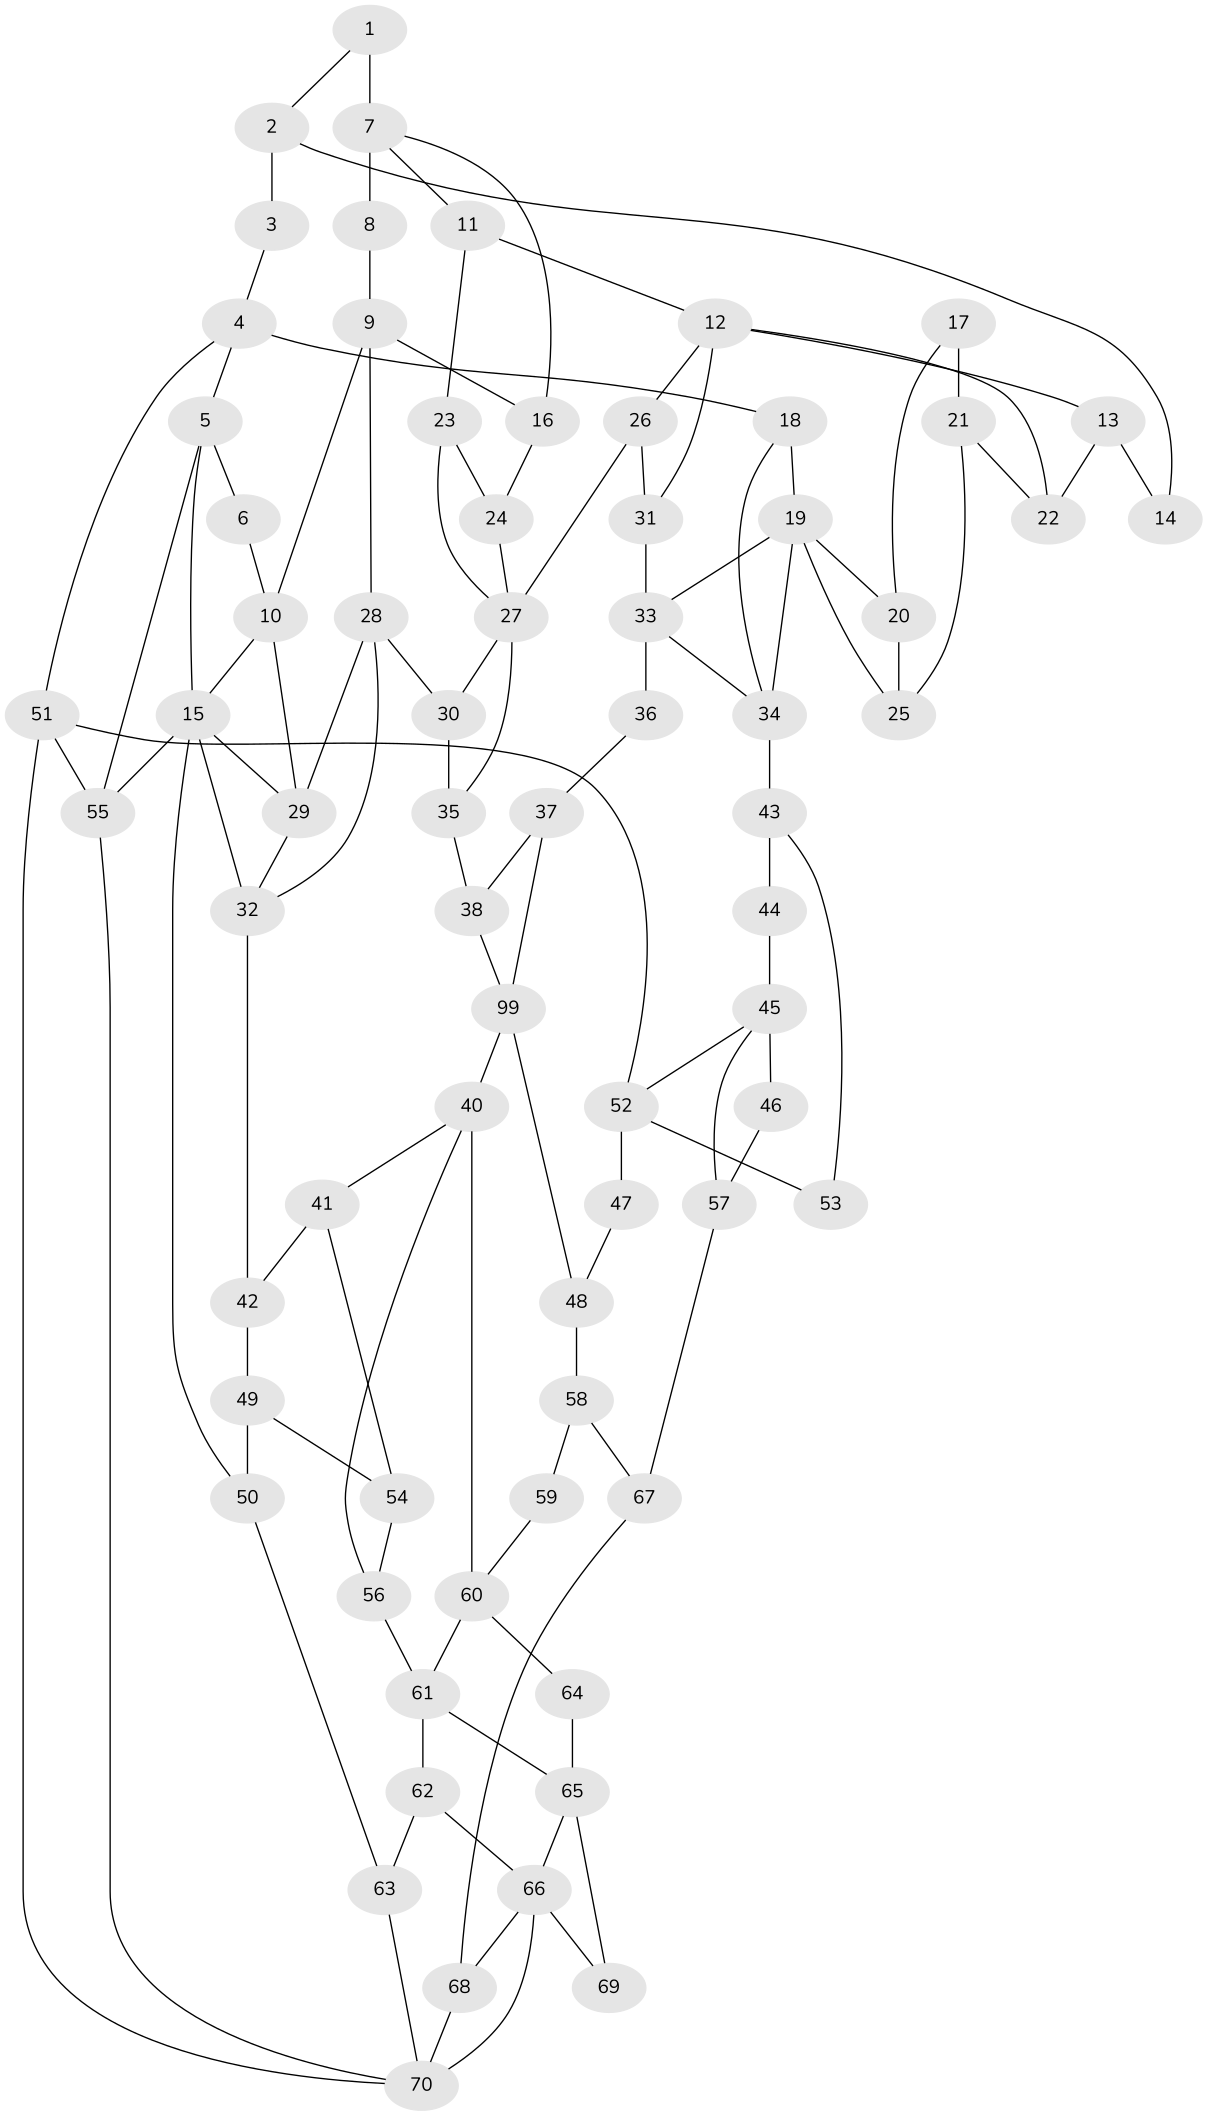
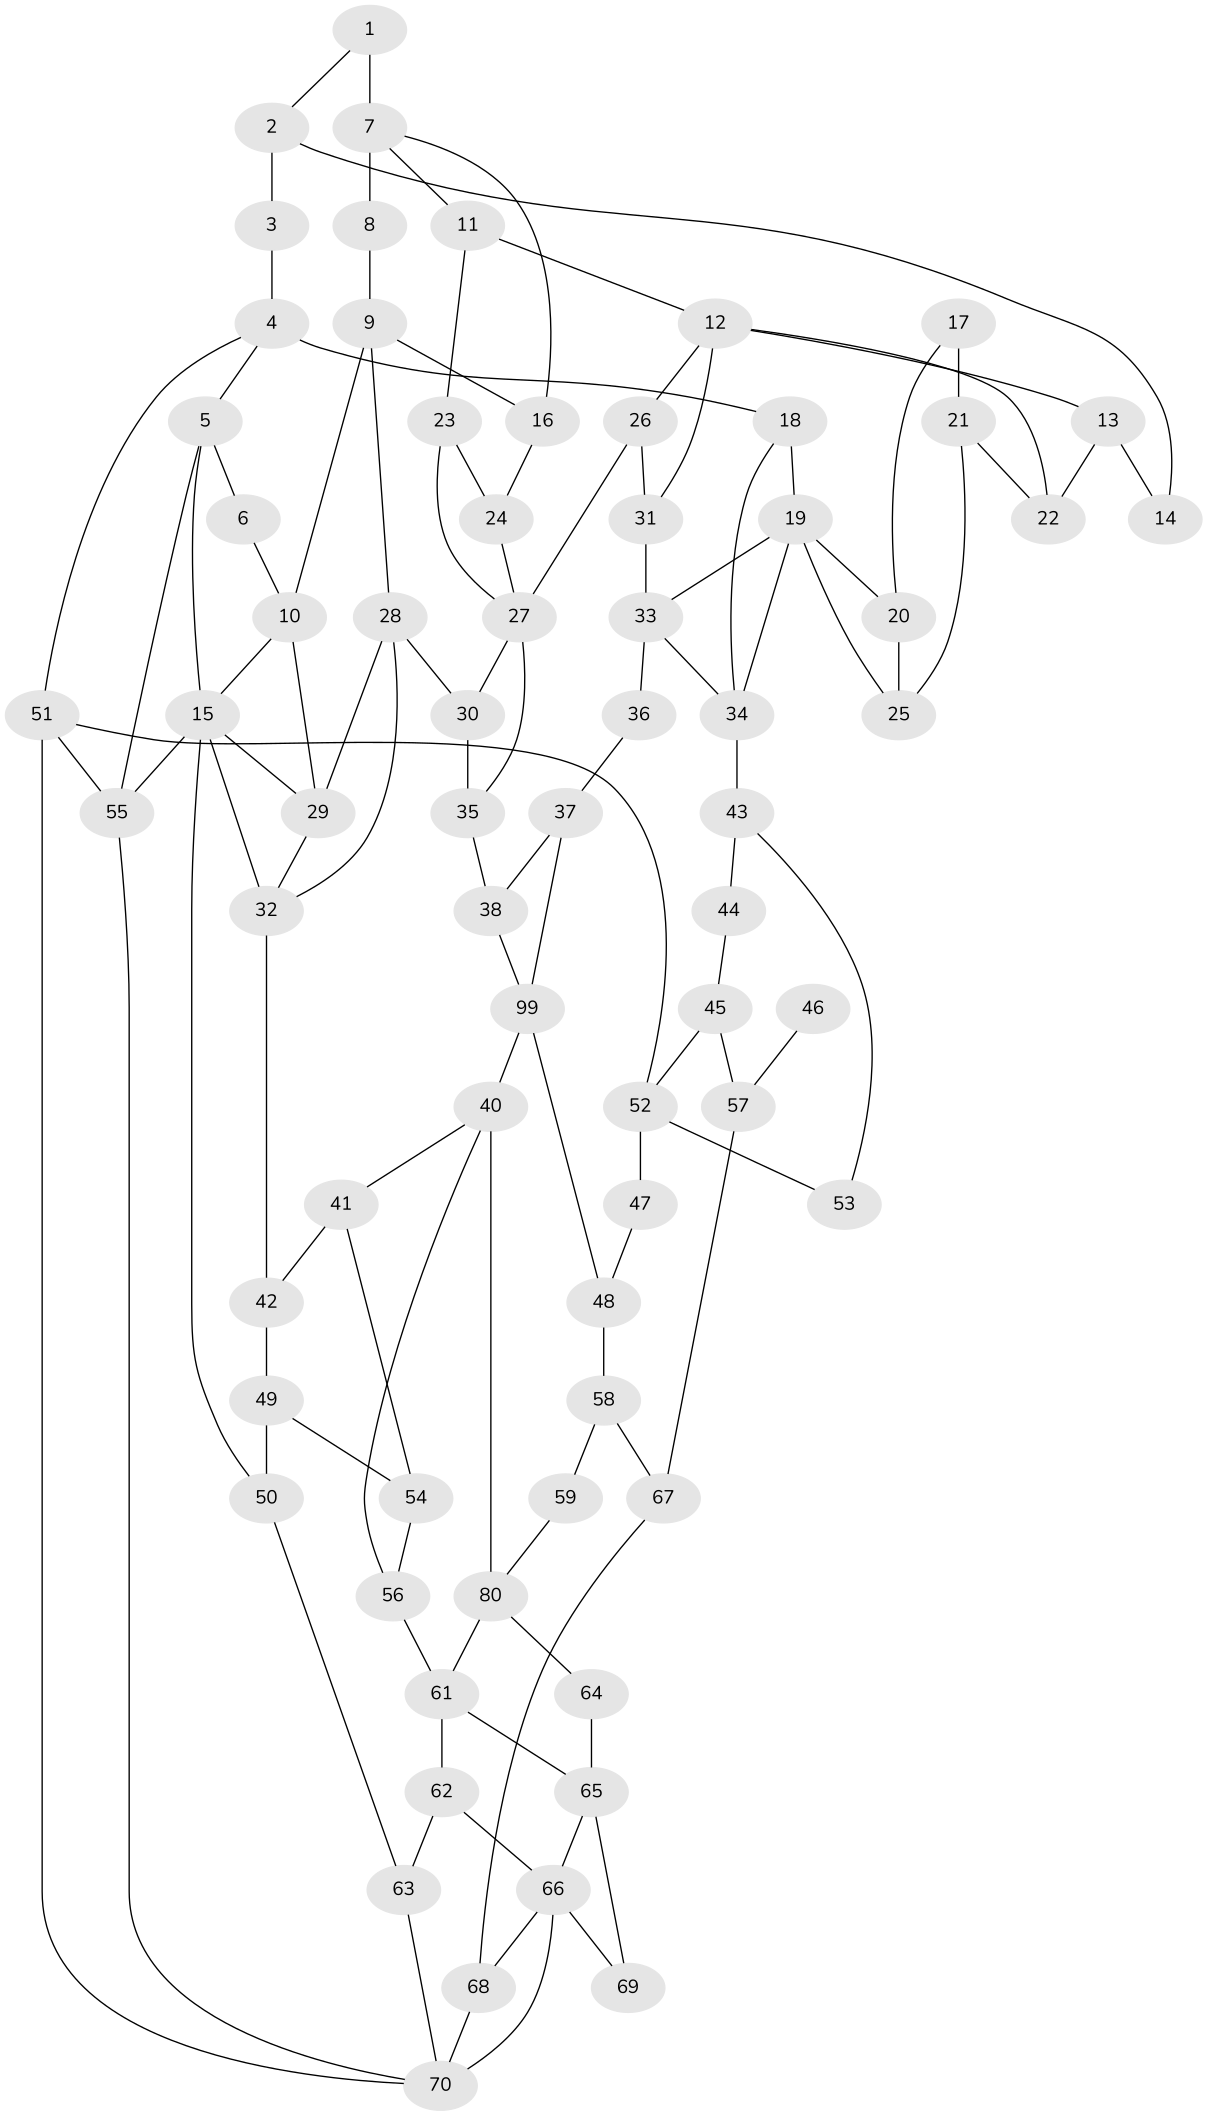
(770, 1058) -> none
(472, 1596) -> (491, 1596)
